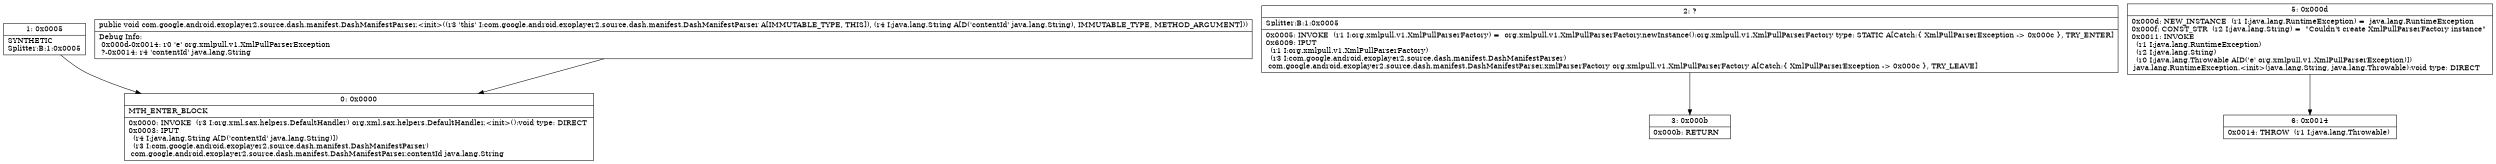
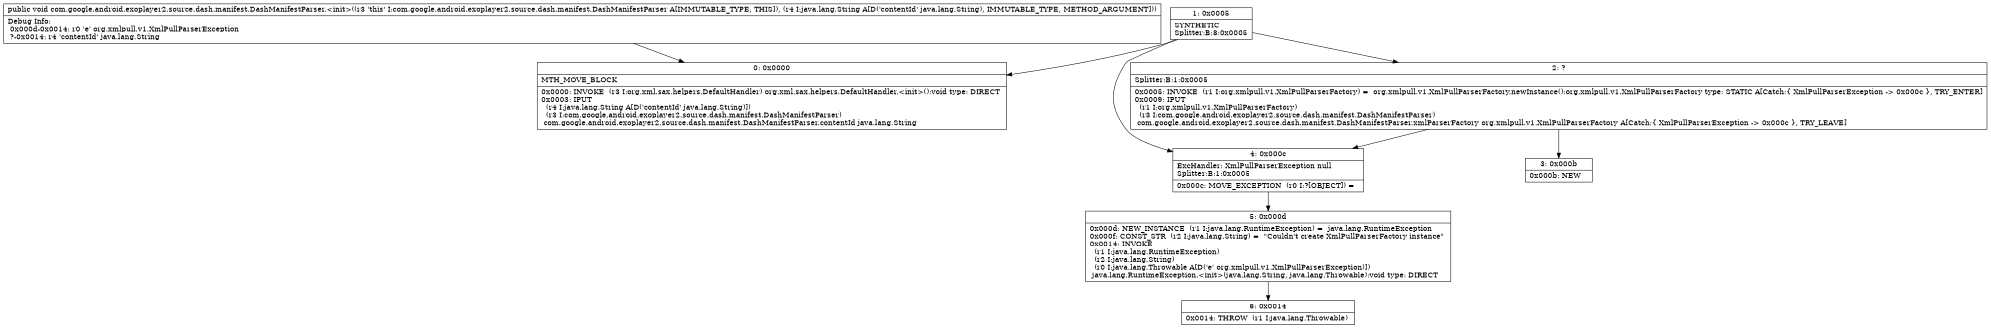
(2165, 37) -> (1124, 244)
(1294, 43) -> (1163, 100)
none -> (1323, 47)
(45, 49) -> (1211, 33)
(168, 111) -> (579, 80)
(1690, 133) -> (1559, 176)
none -> (1268, 170)
